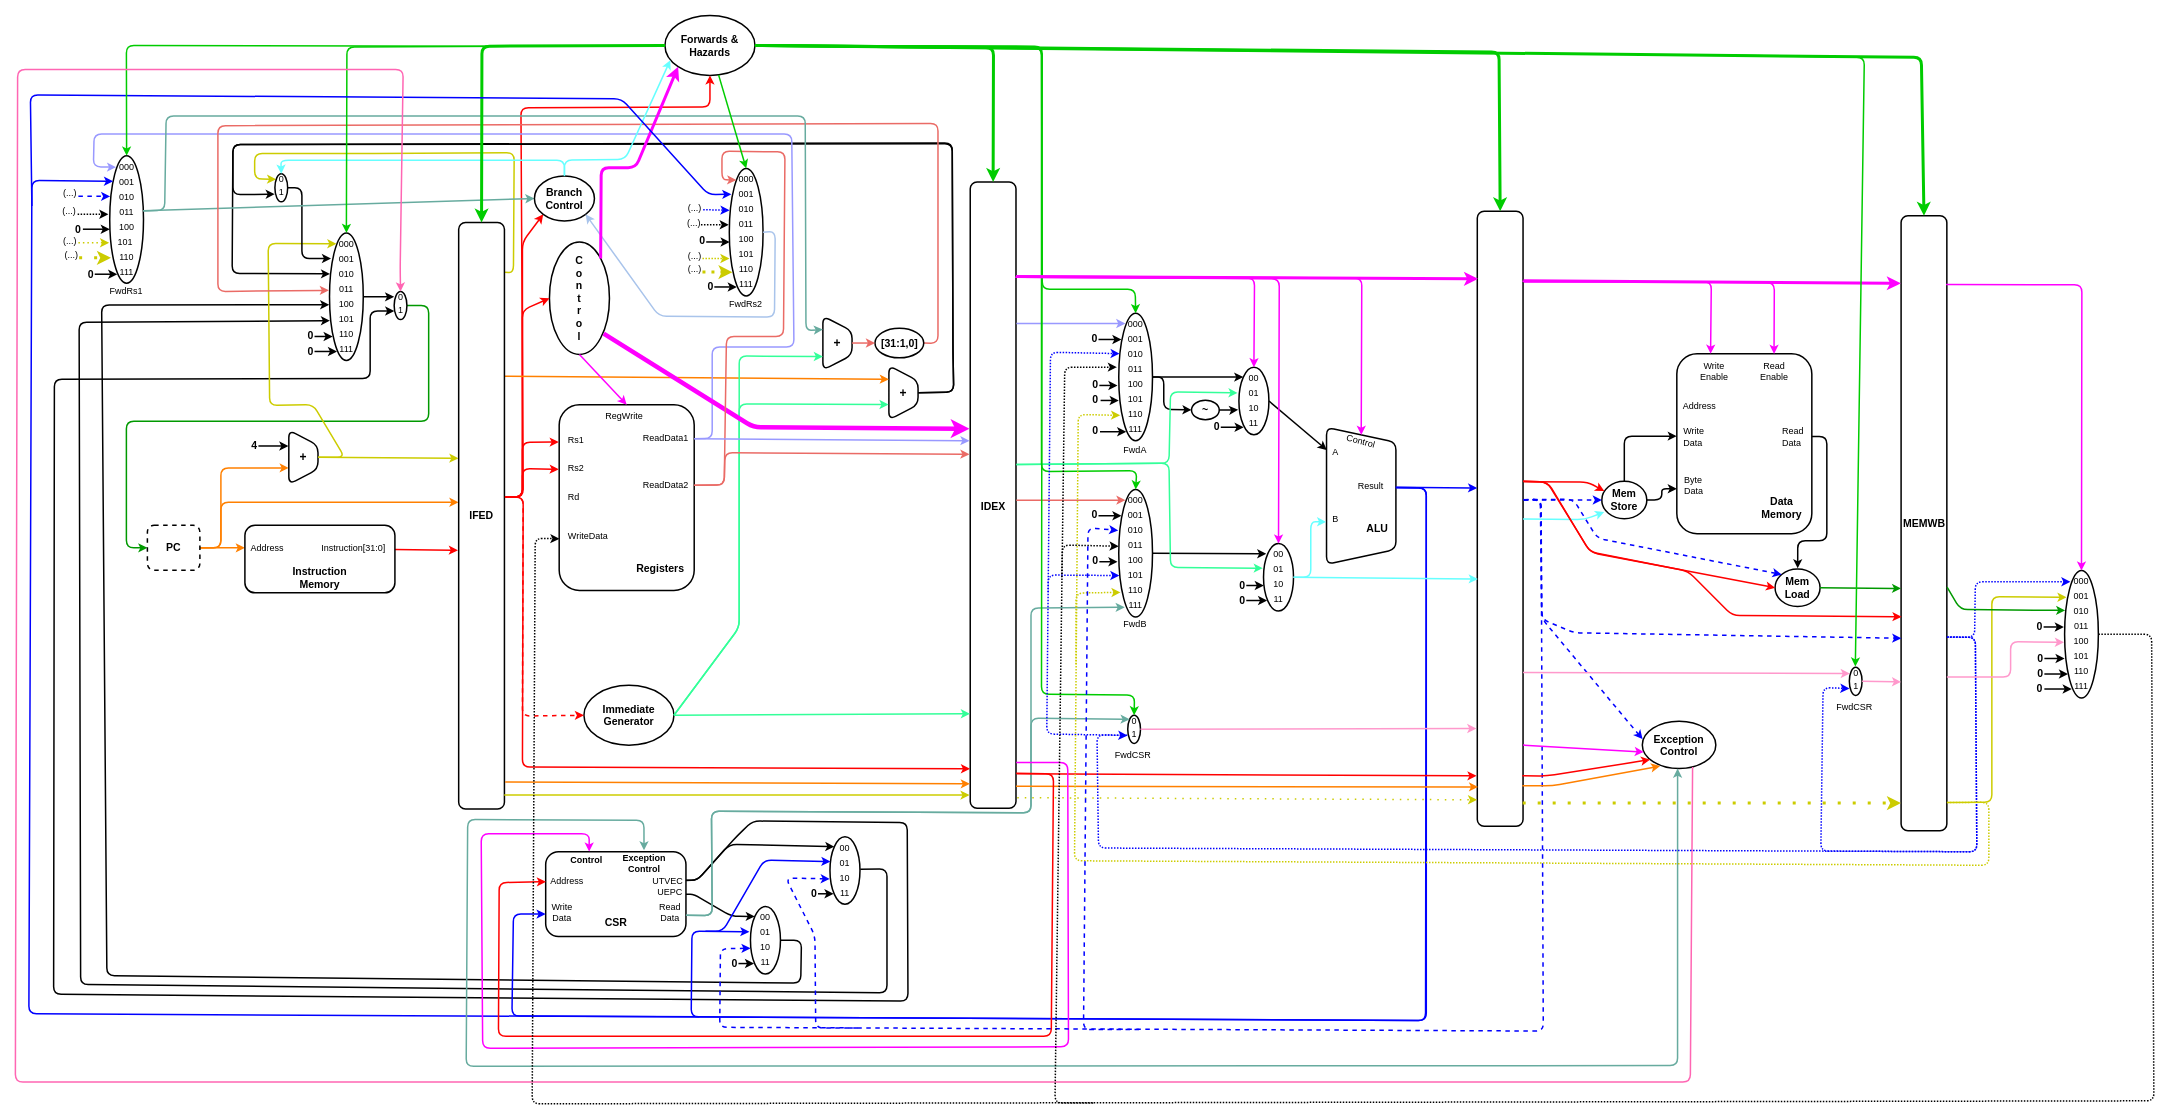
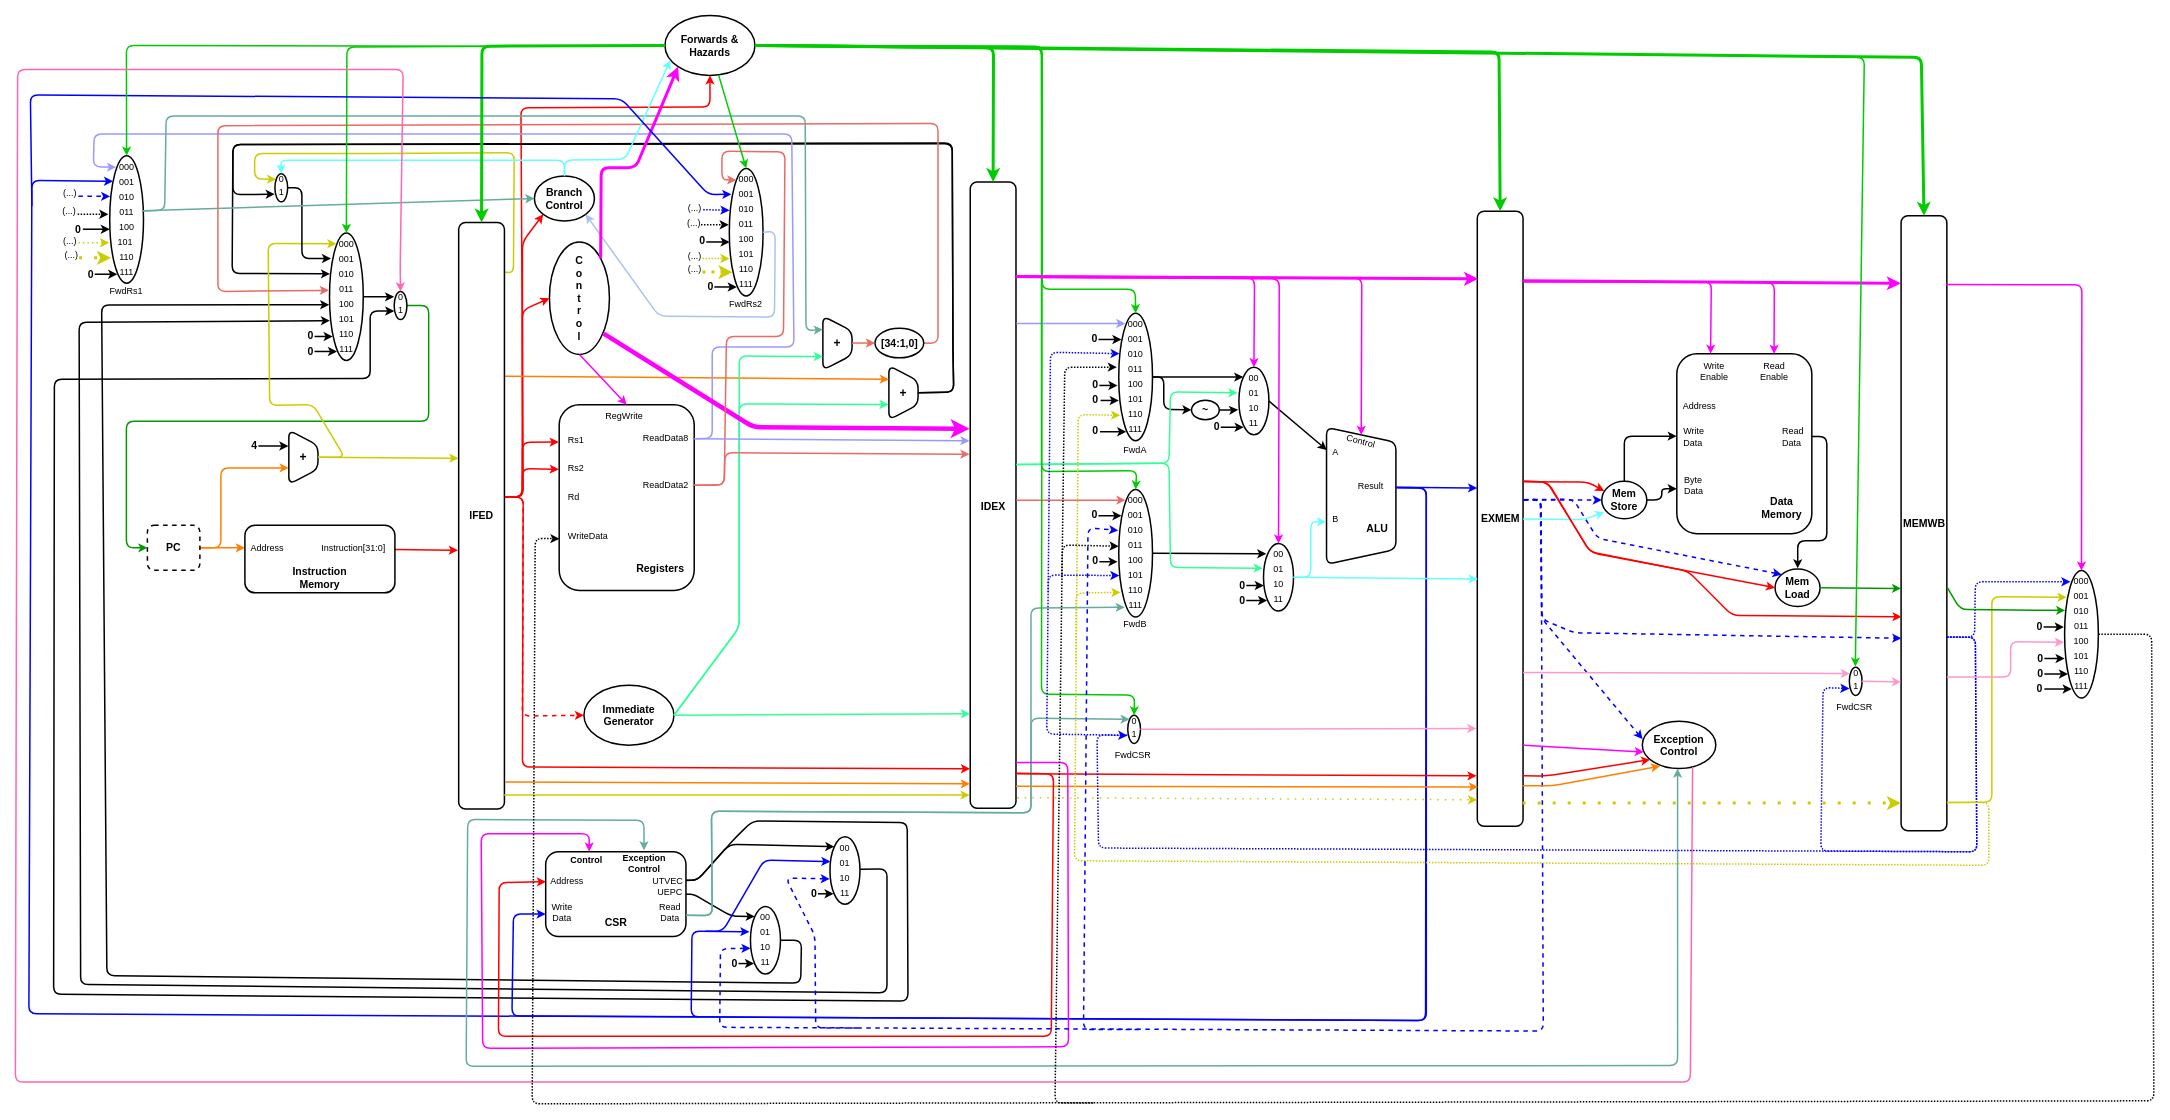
(900, 343) -> (900, 343)
(666, 438) -> (666, 438)
(337, 502) -> none
none -> (1500, 519)
